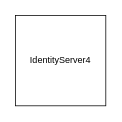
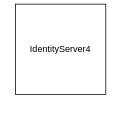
(60, 60) -> (60, 49)
